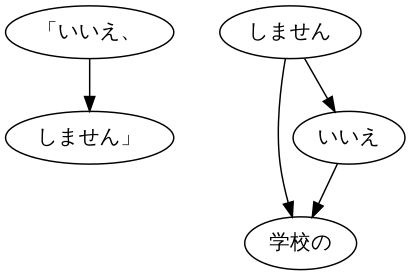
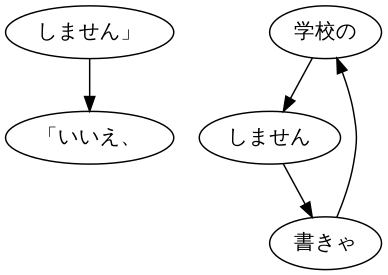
(90, 78) -> (90, 78)
(278, 131) -> (301, 78)
(349, 138) -> (326, 243)
